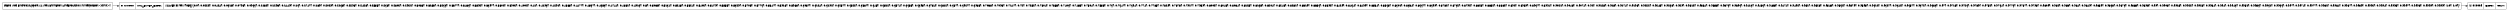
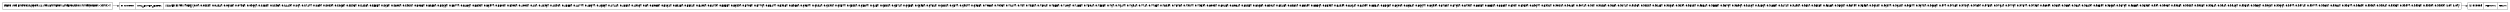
(2490, 6) -> (2490, 6)
